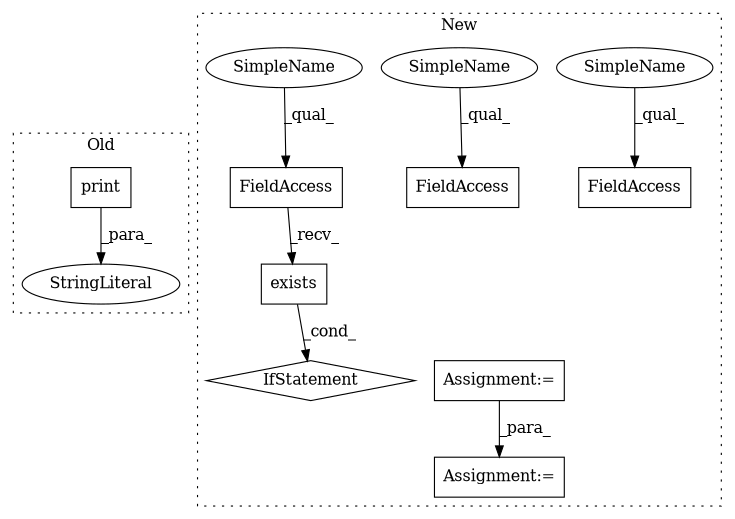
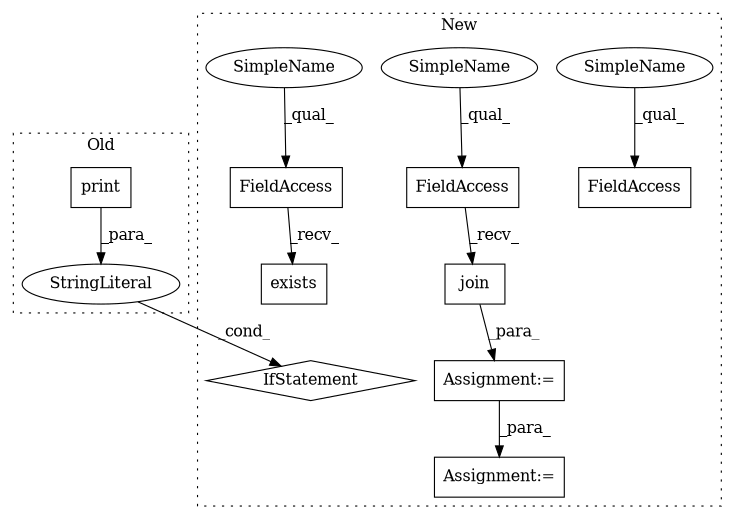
none -> (475, 284)
(301, 327) -> (204, 332)
